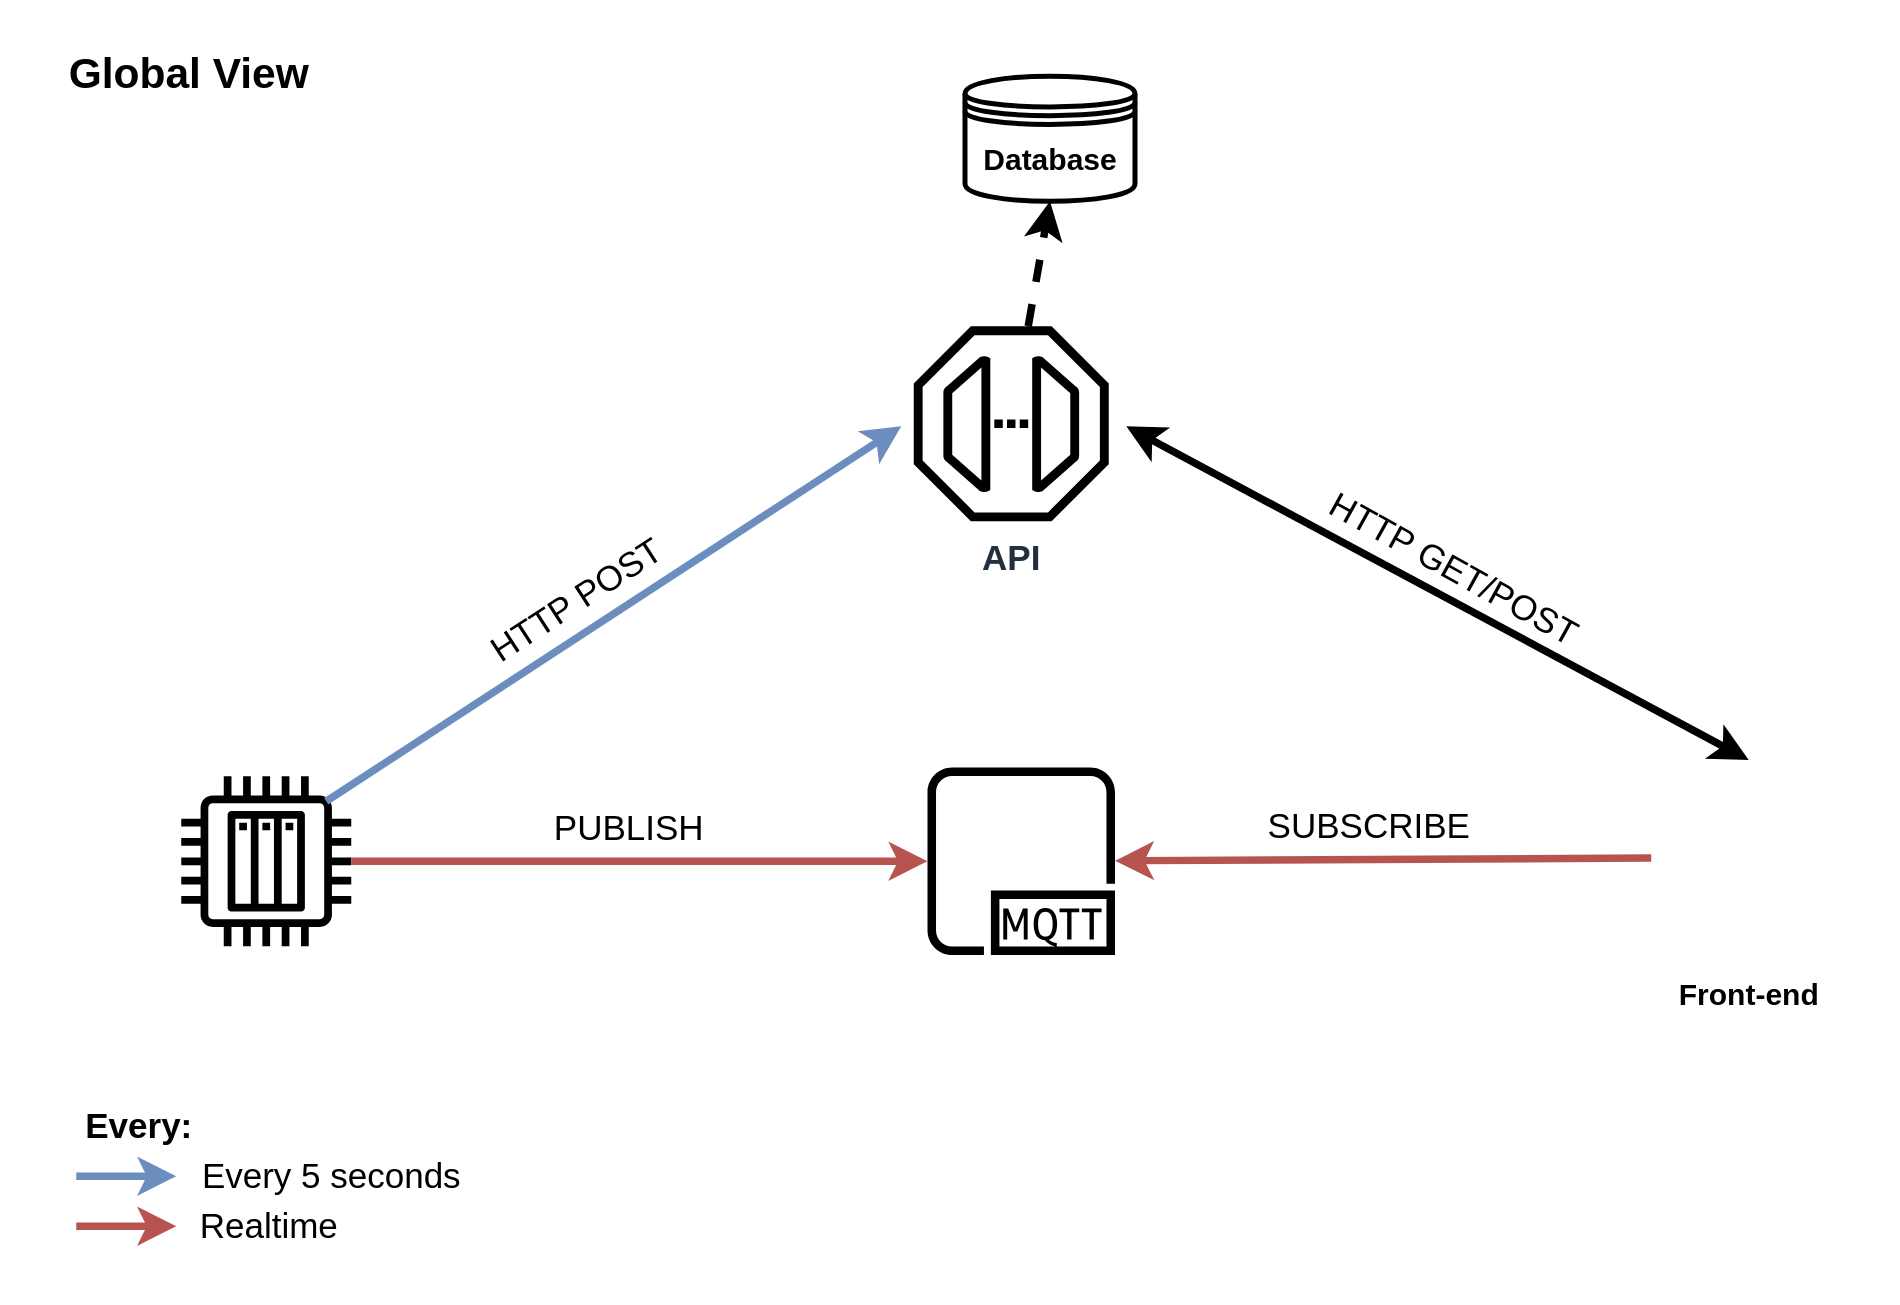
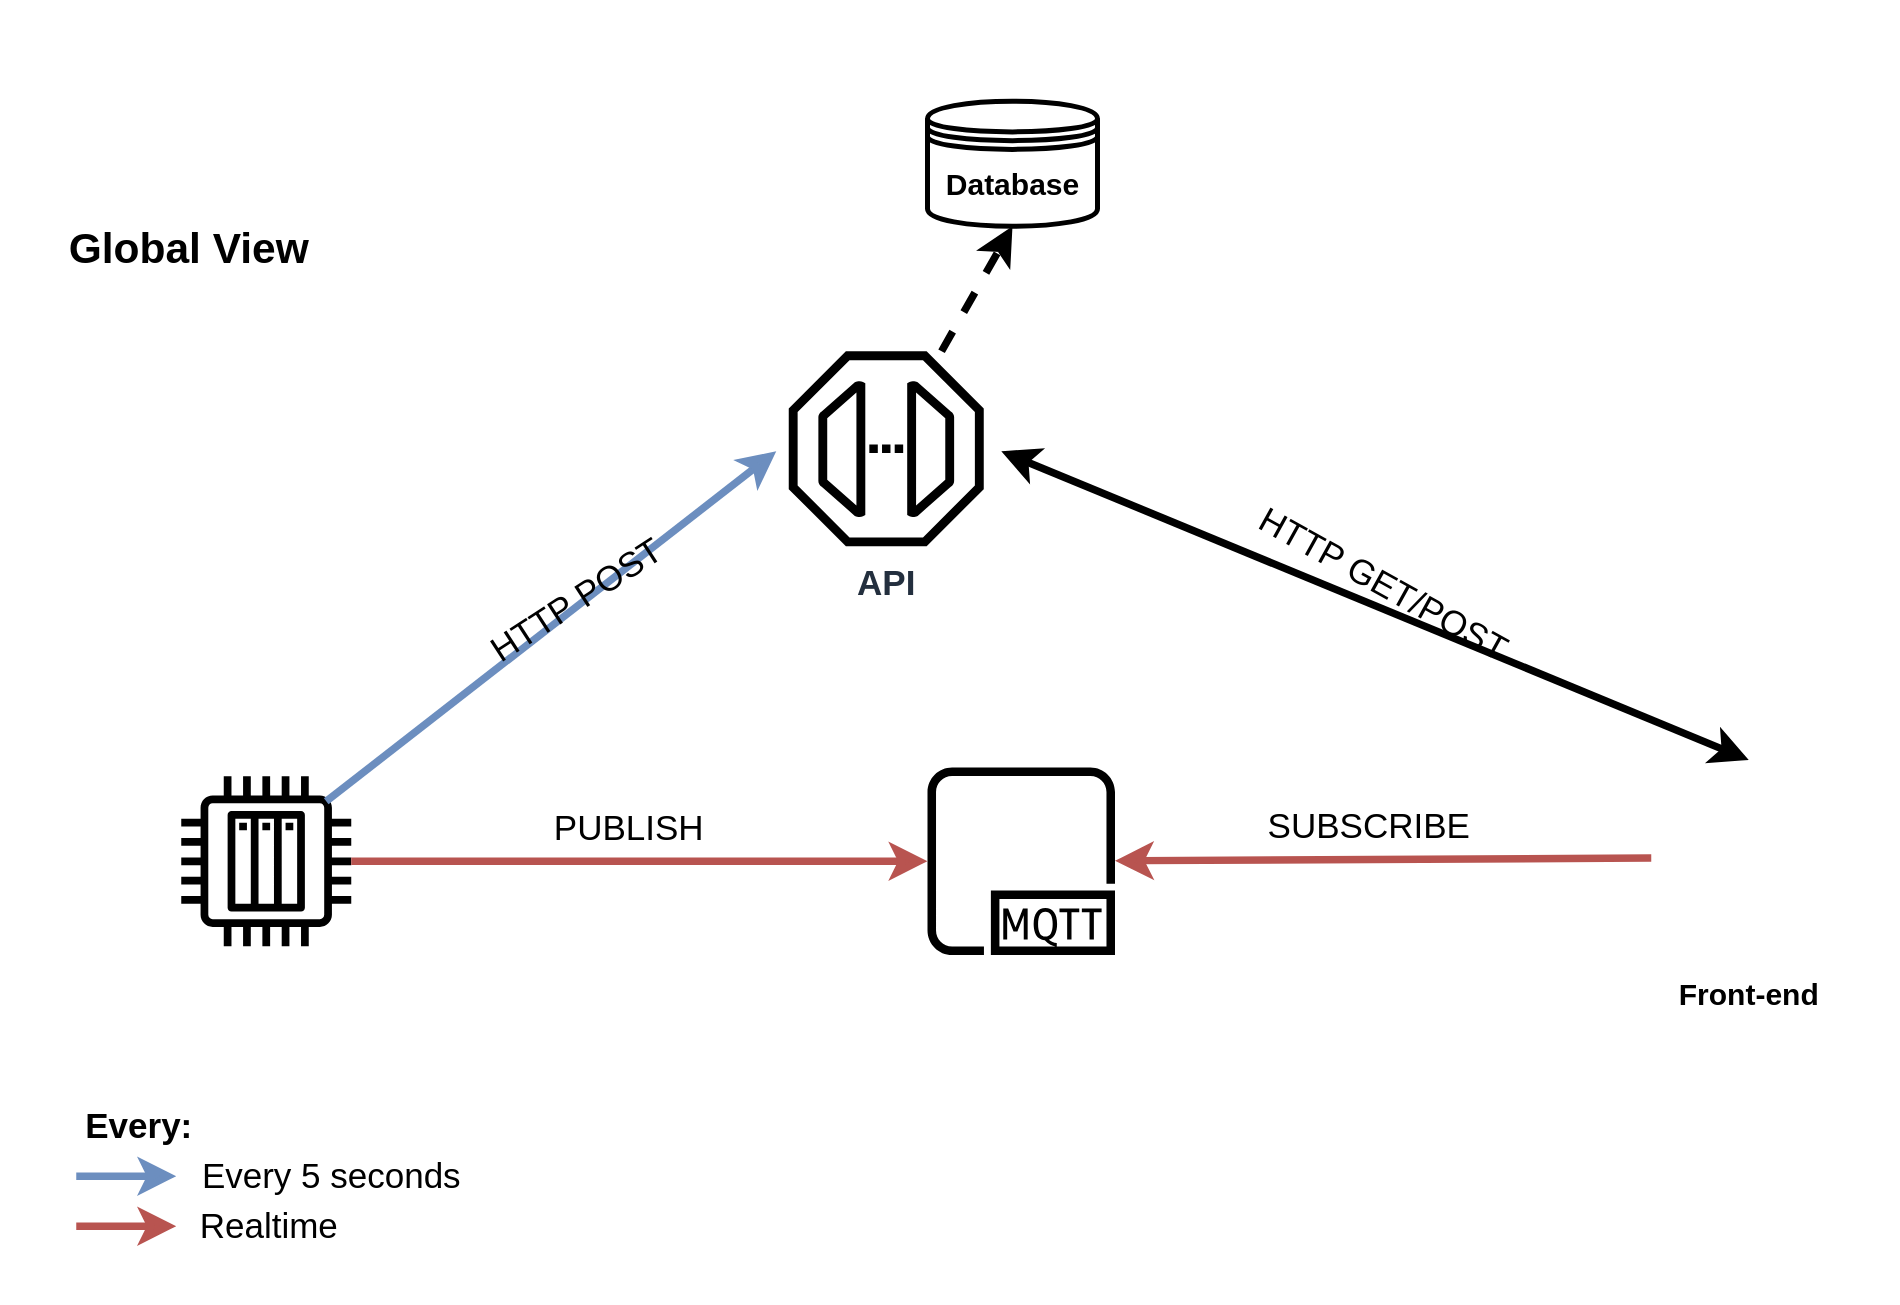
(189, 76) -> (189, 251)
(1050, 139) -> (1013, 164)
(1011, 424) -> (886, 449)
